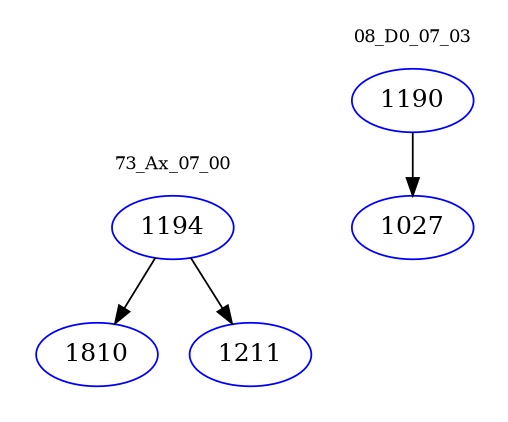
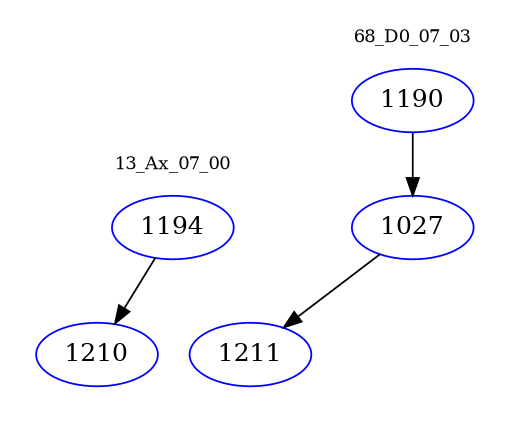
(413, 38) -> (413, 38)
(173, 165) -> (173, 165)
(207, 283) -> (339, 285)
(97, 355) -> (97, 355)
